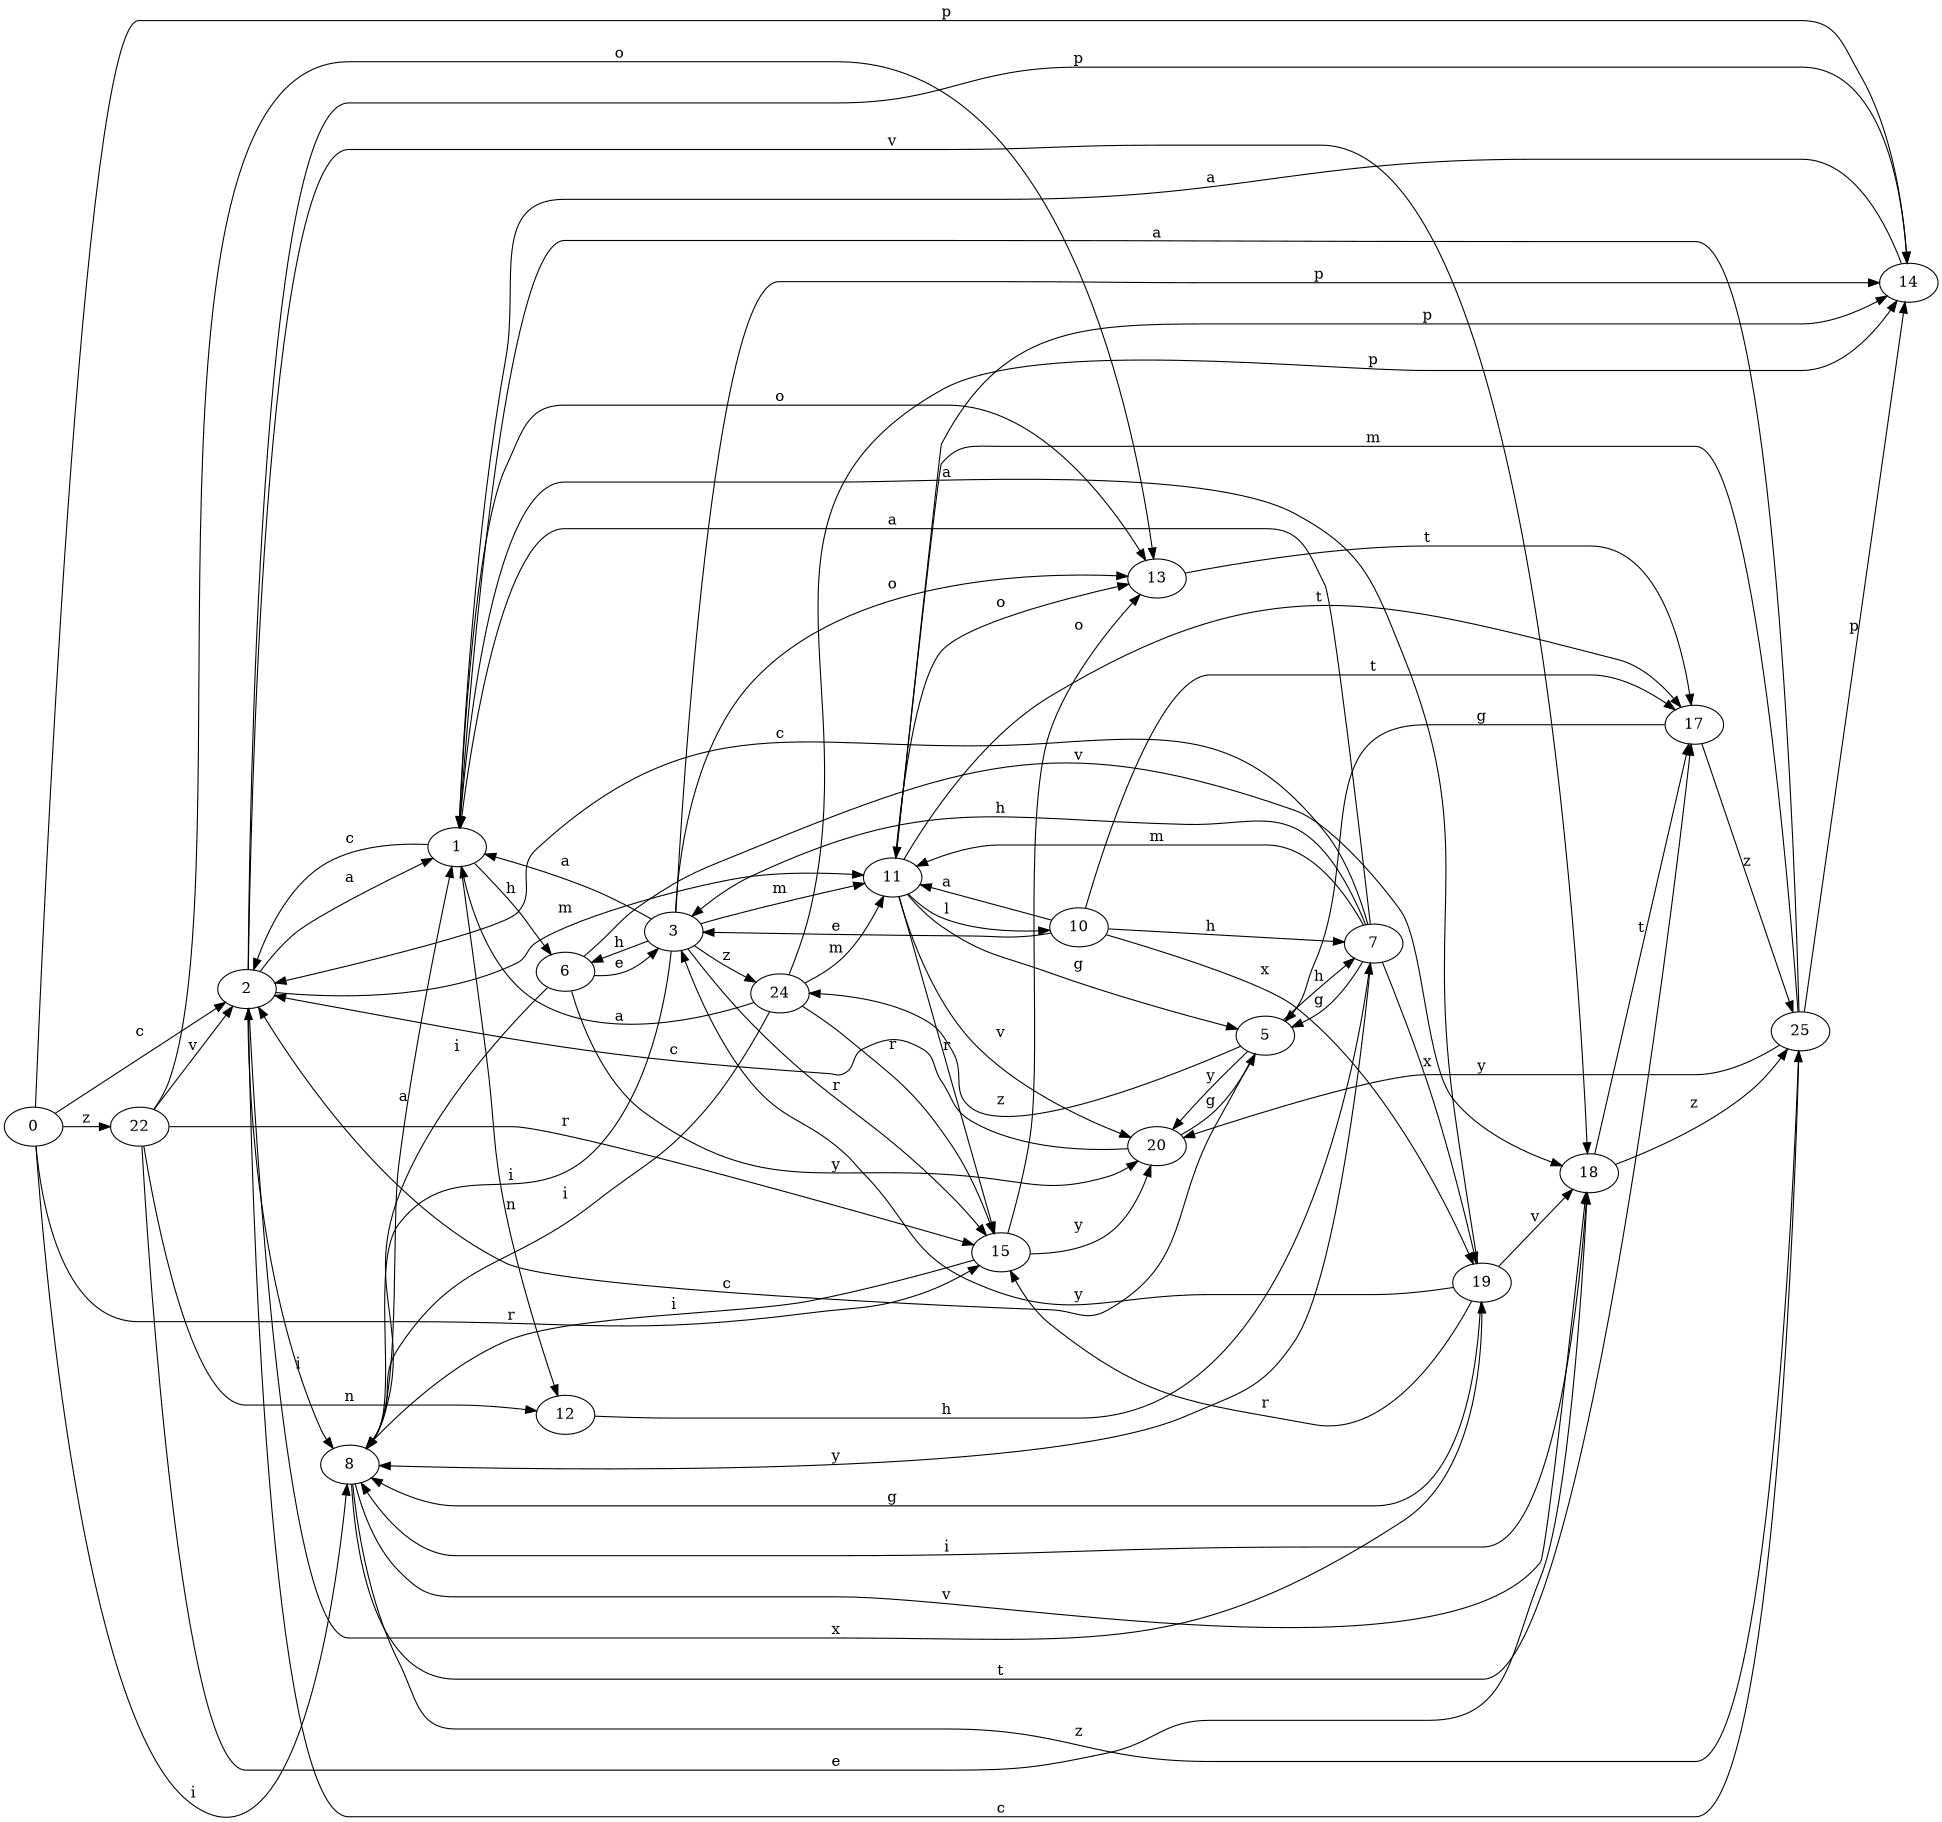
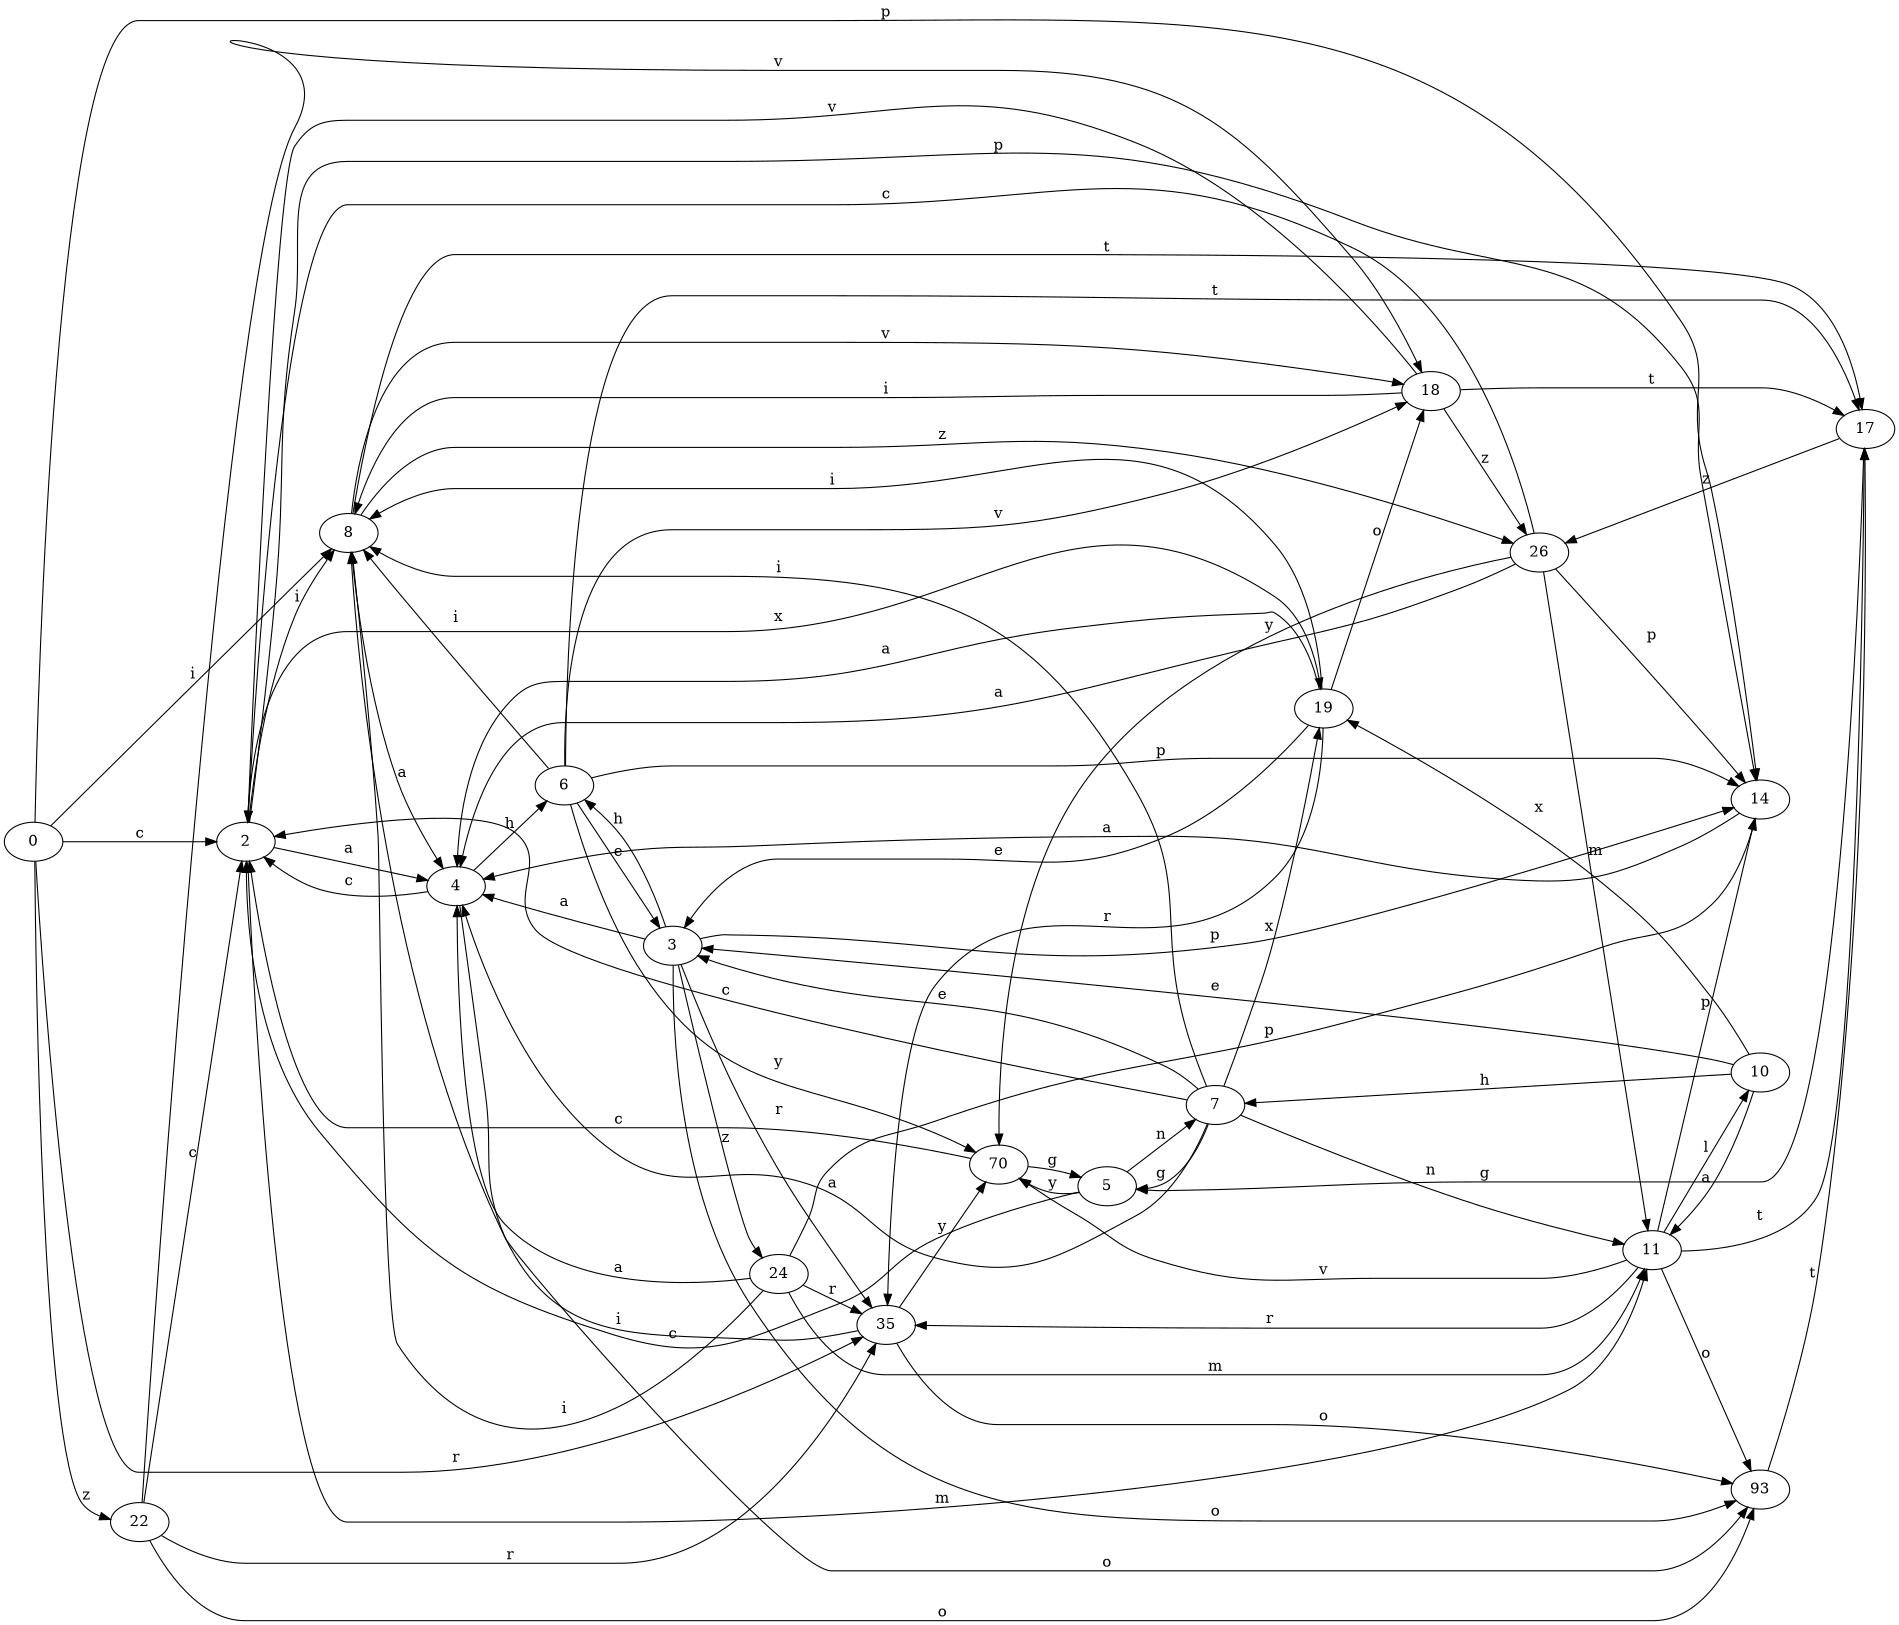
(952, 149) -> (563, 120)
(1157, 578) -> (1760, 1490)
(1305, 675) -> (1038, 297)
none -> (1162, 760)
(1001, 809) -> (942, 995)
(1157, 837) -> (1431, 1171)
(457, 847) -> (456, 886)
(777, 904) -> none
(1059, 976) -> none
(1320, 977) -> (1161, 1135)
(1800, 1031) -> (1539, 552)
(193, 1046) -> (193, 1153)
(1005, 1116) -> none
(1157, 1146) -> (999, 1165)
(494, 1184) -> none
(1536, 1217) -> (1377, 531)
(1001, 1252) -> (886, 1325)
(1079, 1295) -> (999, 851)
(566, 1415) -> none
(836, 1457) -> (779, 568)
(893, 1498) -> (833, 480)
(836, 1762) -> (779, 62)
